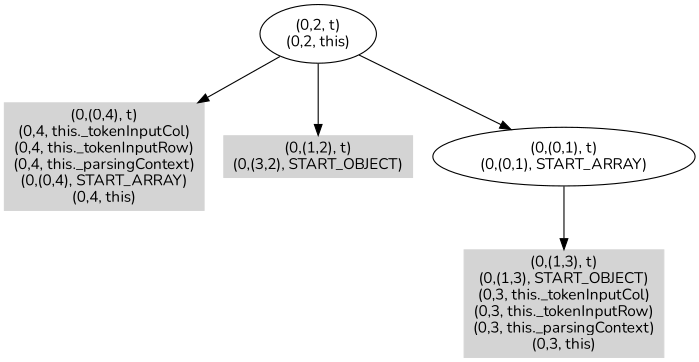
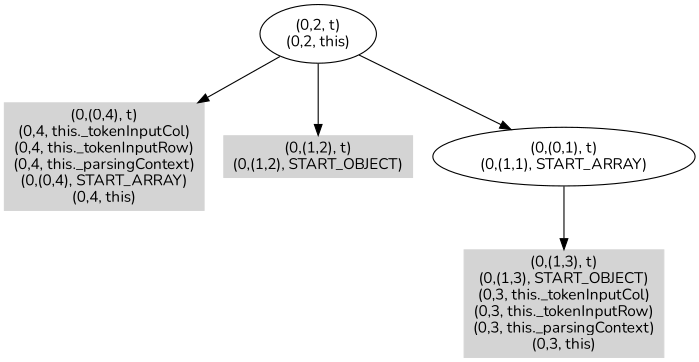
(318, 157) -> (318, 157)
(564, 157) -> (564, 157)
